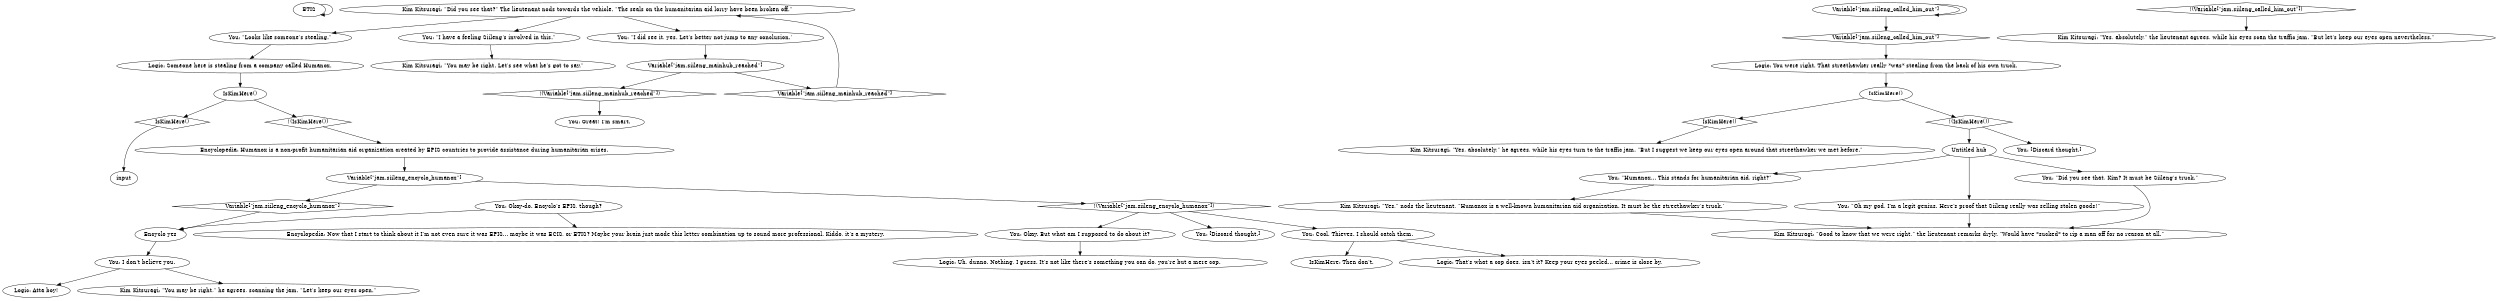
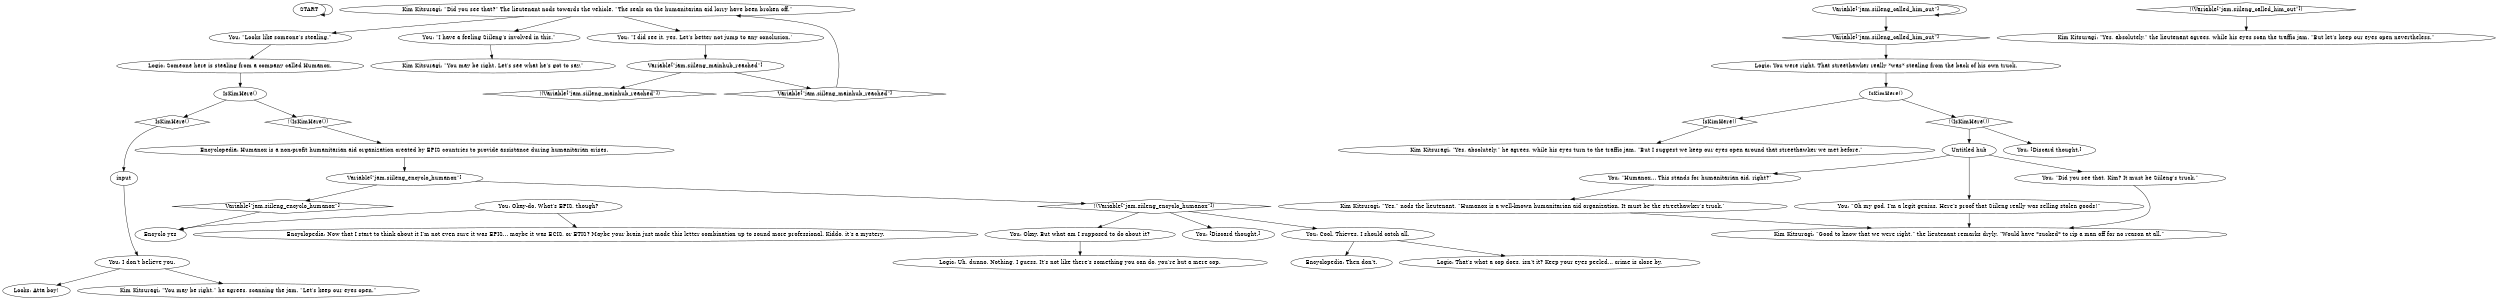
(309, 10) -> (309, 10)
(600, 122) -> none
(549, 206) -> (549, 206)
(1358, 235) -> (1358, 235)
(153, 247) -> (127, 220)
(1342, 263) -> (1342, 263)
(36, 291) -> (36, 291)
